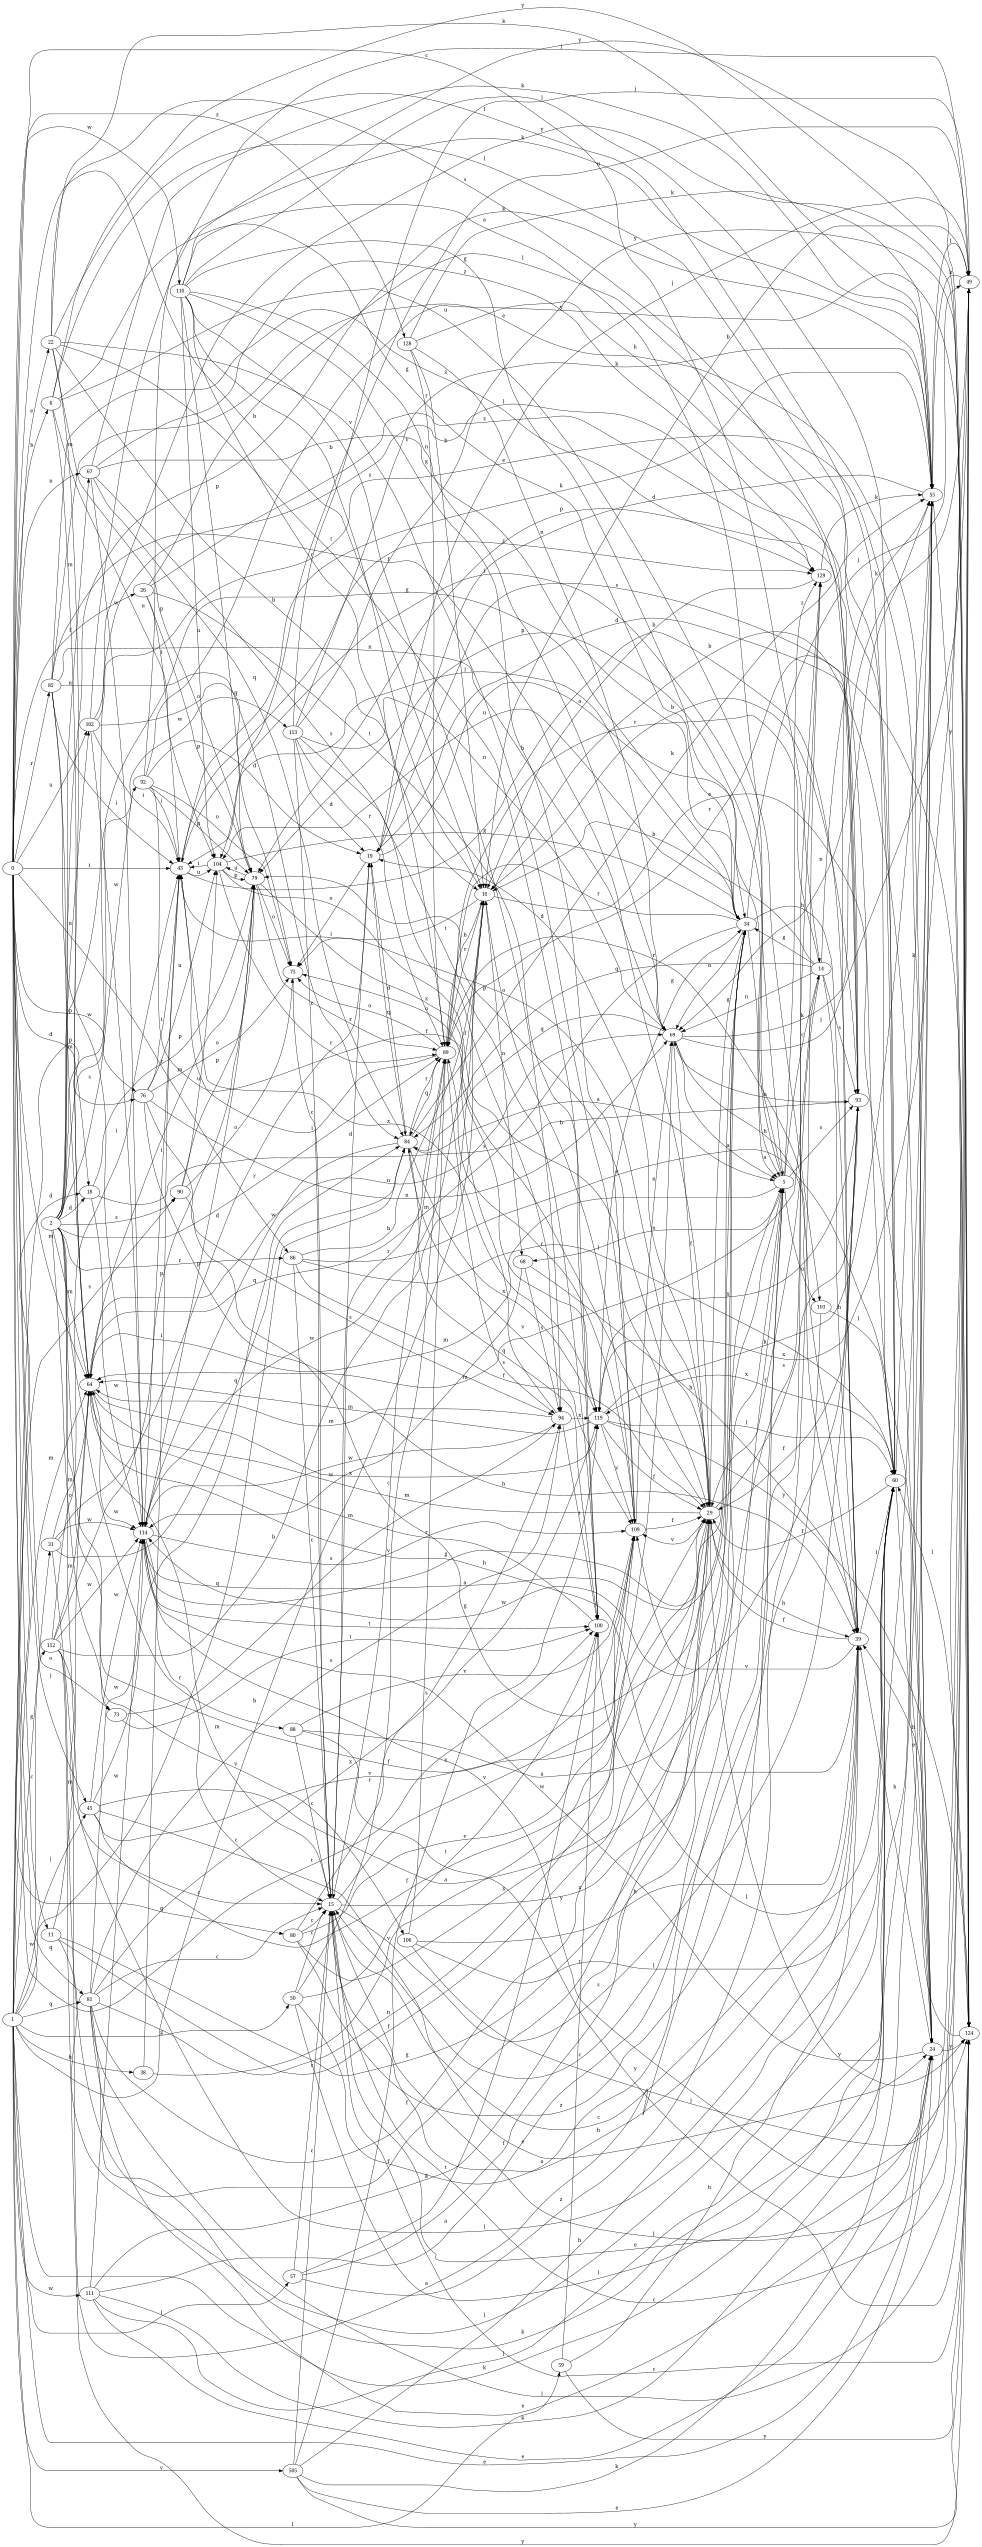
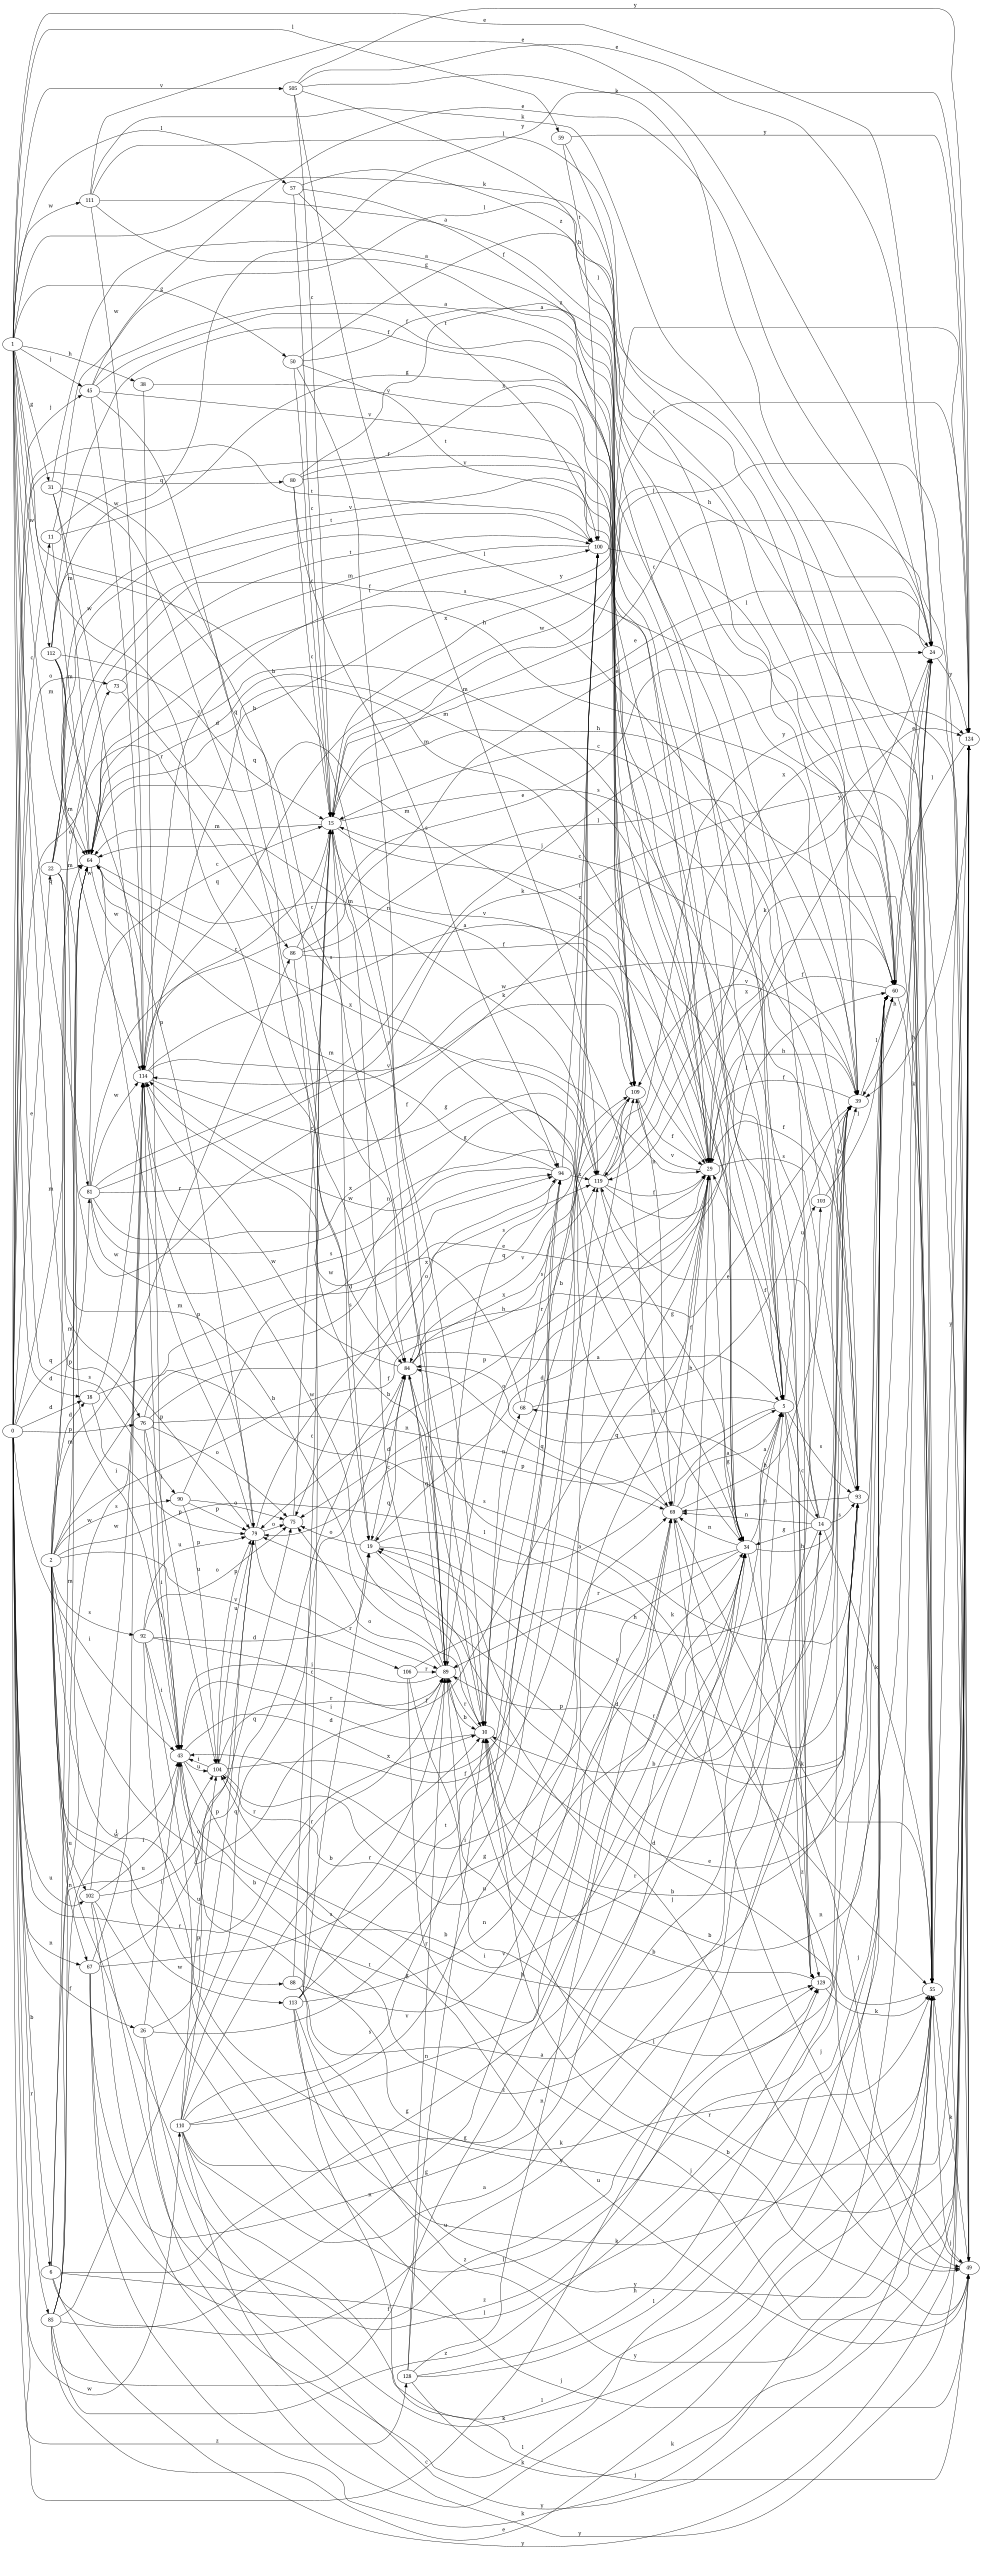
(728, 1294) -> (728, 1277)
(506, 1675) -> (581, 1704)
none -> (819, 2086)
